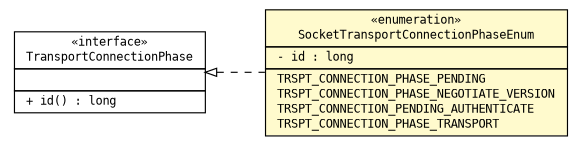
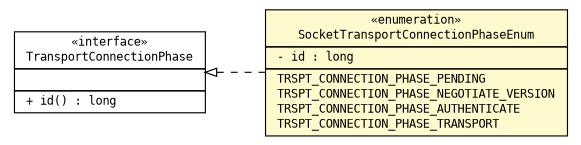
(406, 109) -> (399, 109)
